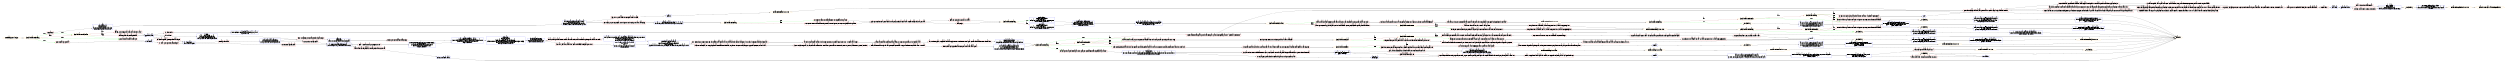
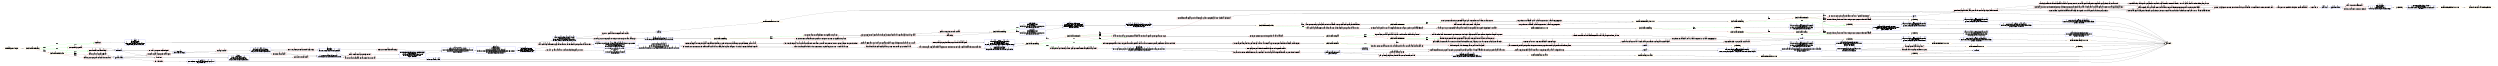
(63, 34) -> (77, 45)
